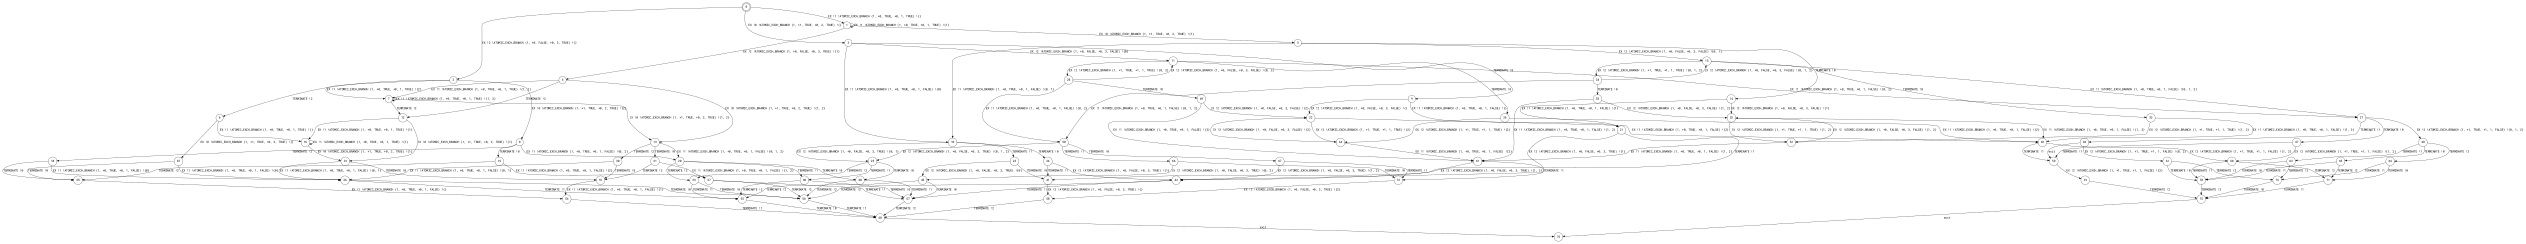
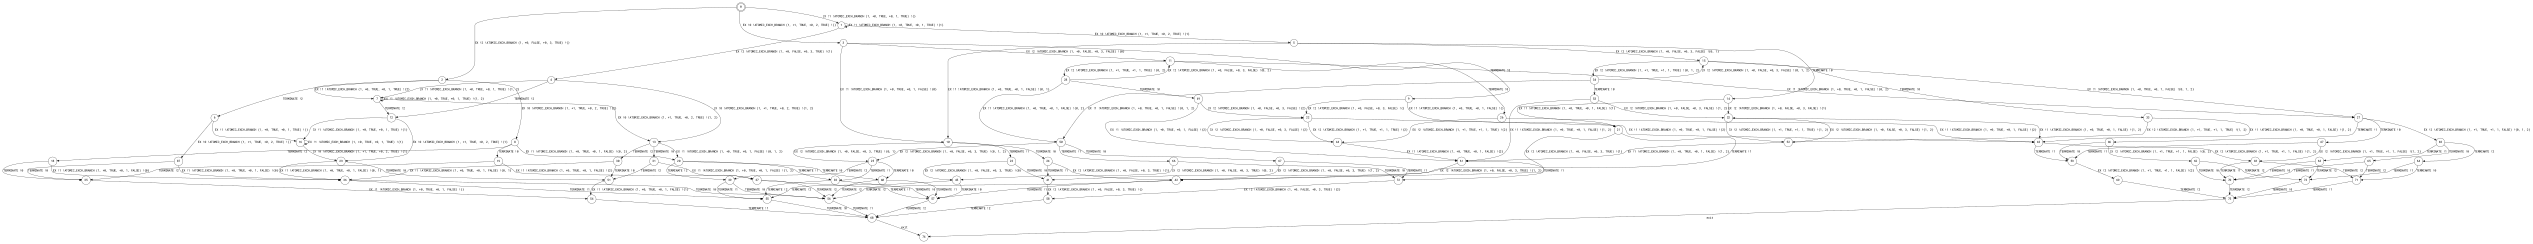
(2052, 152) -> (2070, 152)
